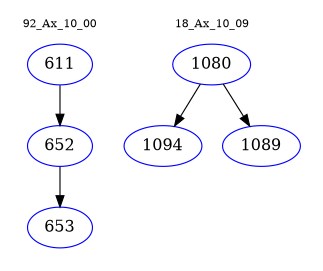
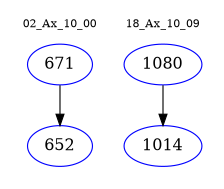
(60, 24) -> (60, 24)
(60, 65) -> (60, 65)
(163, 146) -> (163, 146)
(261, 146) -> none
(60, 228) -> none
